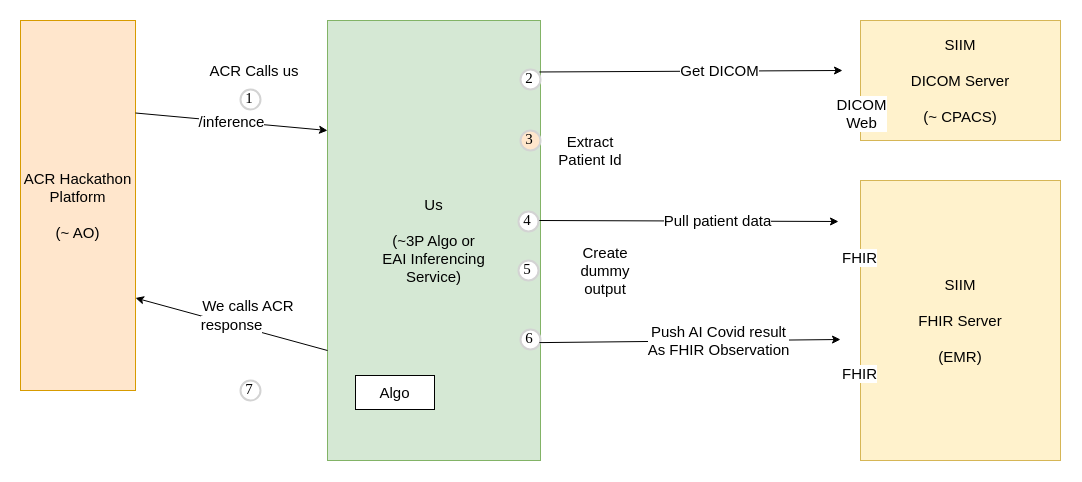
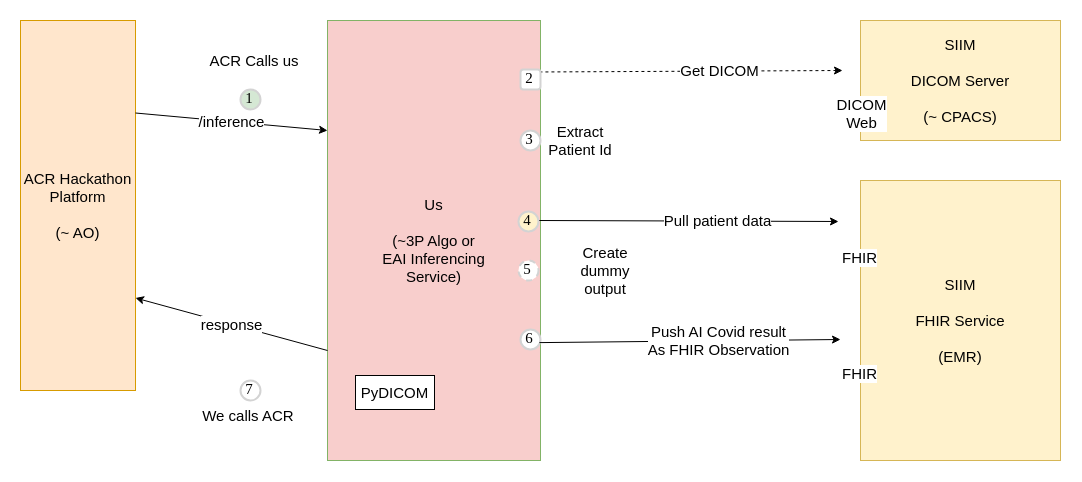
(255, 71) -> (255, 61)
(609, 72) -> (609, 72)
(531, 80) -> (531, 80)
(251, 100) -> (251, 100)
(531, 141) -> (531, 141)
(591, 151) -> (581, 141)
(529, 222) -> (529, 222)
(434, 241) -> (434, 241)
(529, 271) -> (529, 271)
(251, 306) -> (251, 416)
(961, 321) -> (961, 321)
(395, 393) -> (395, 393)
